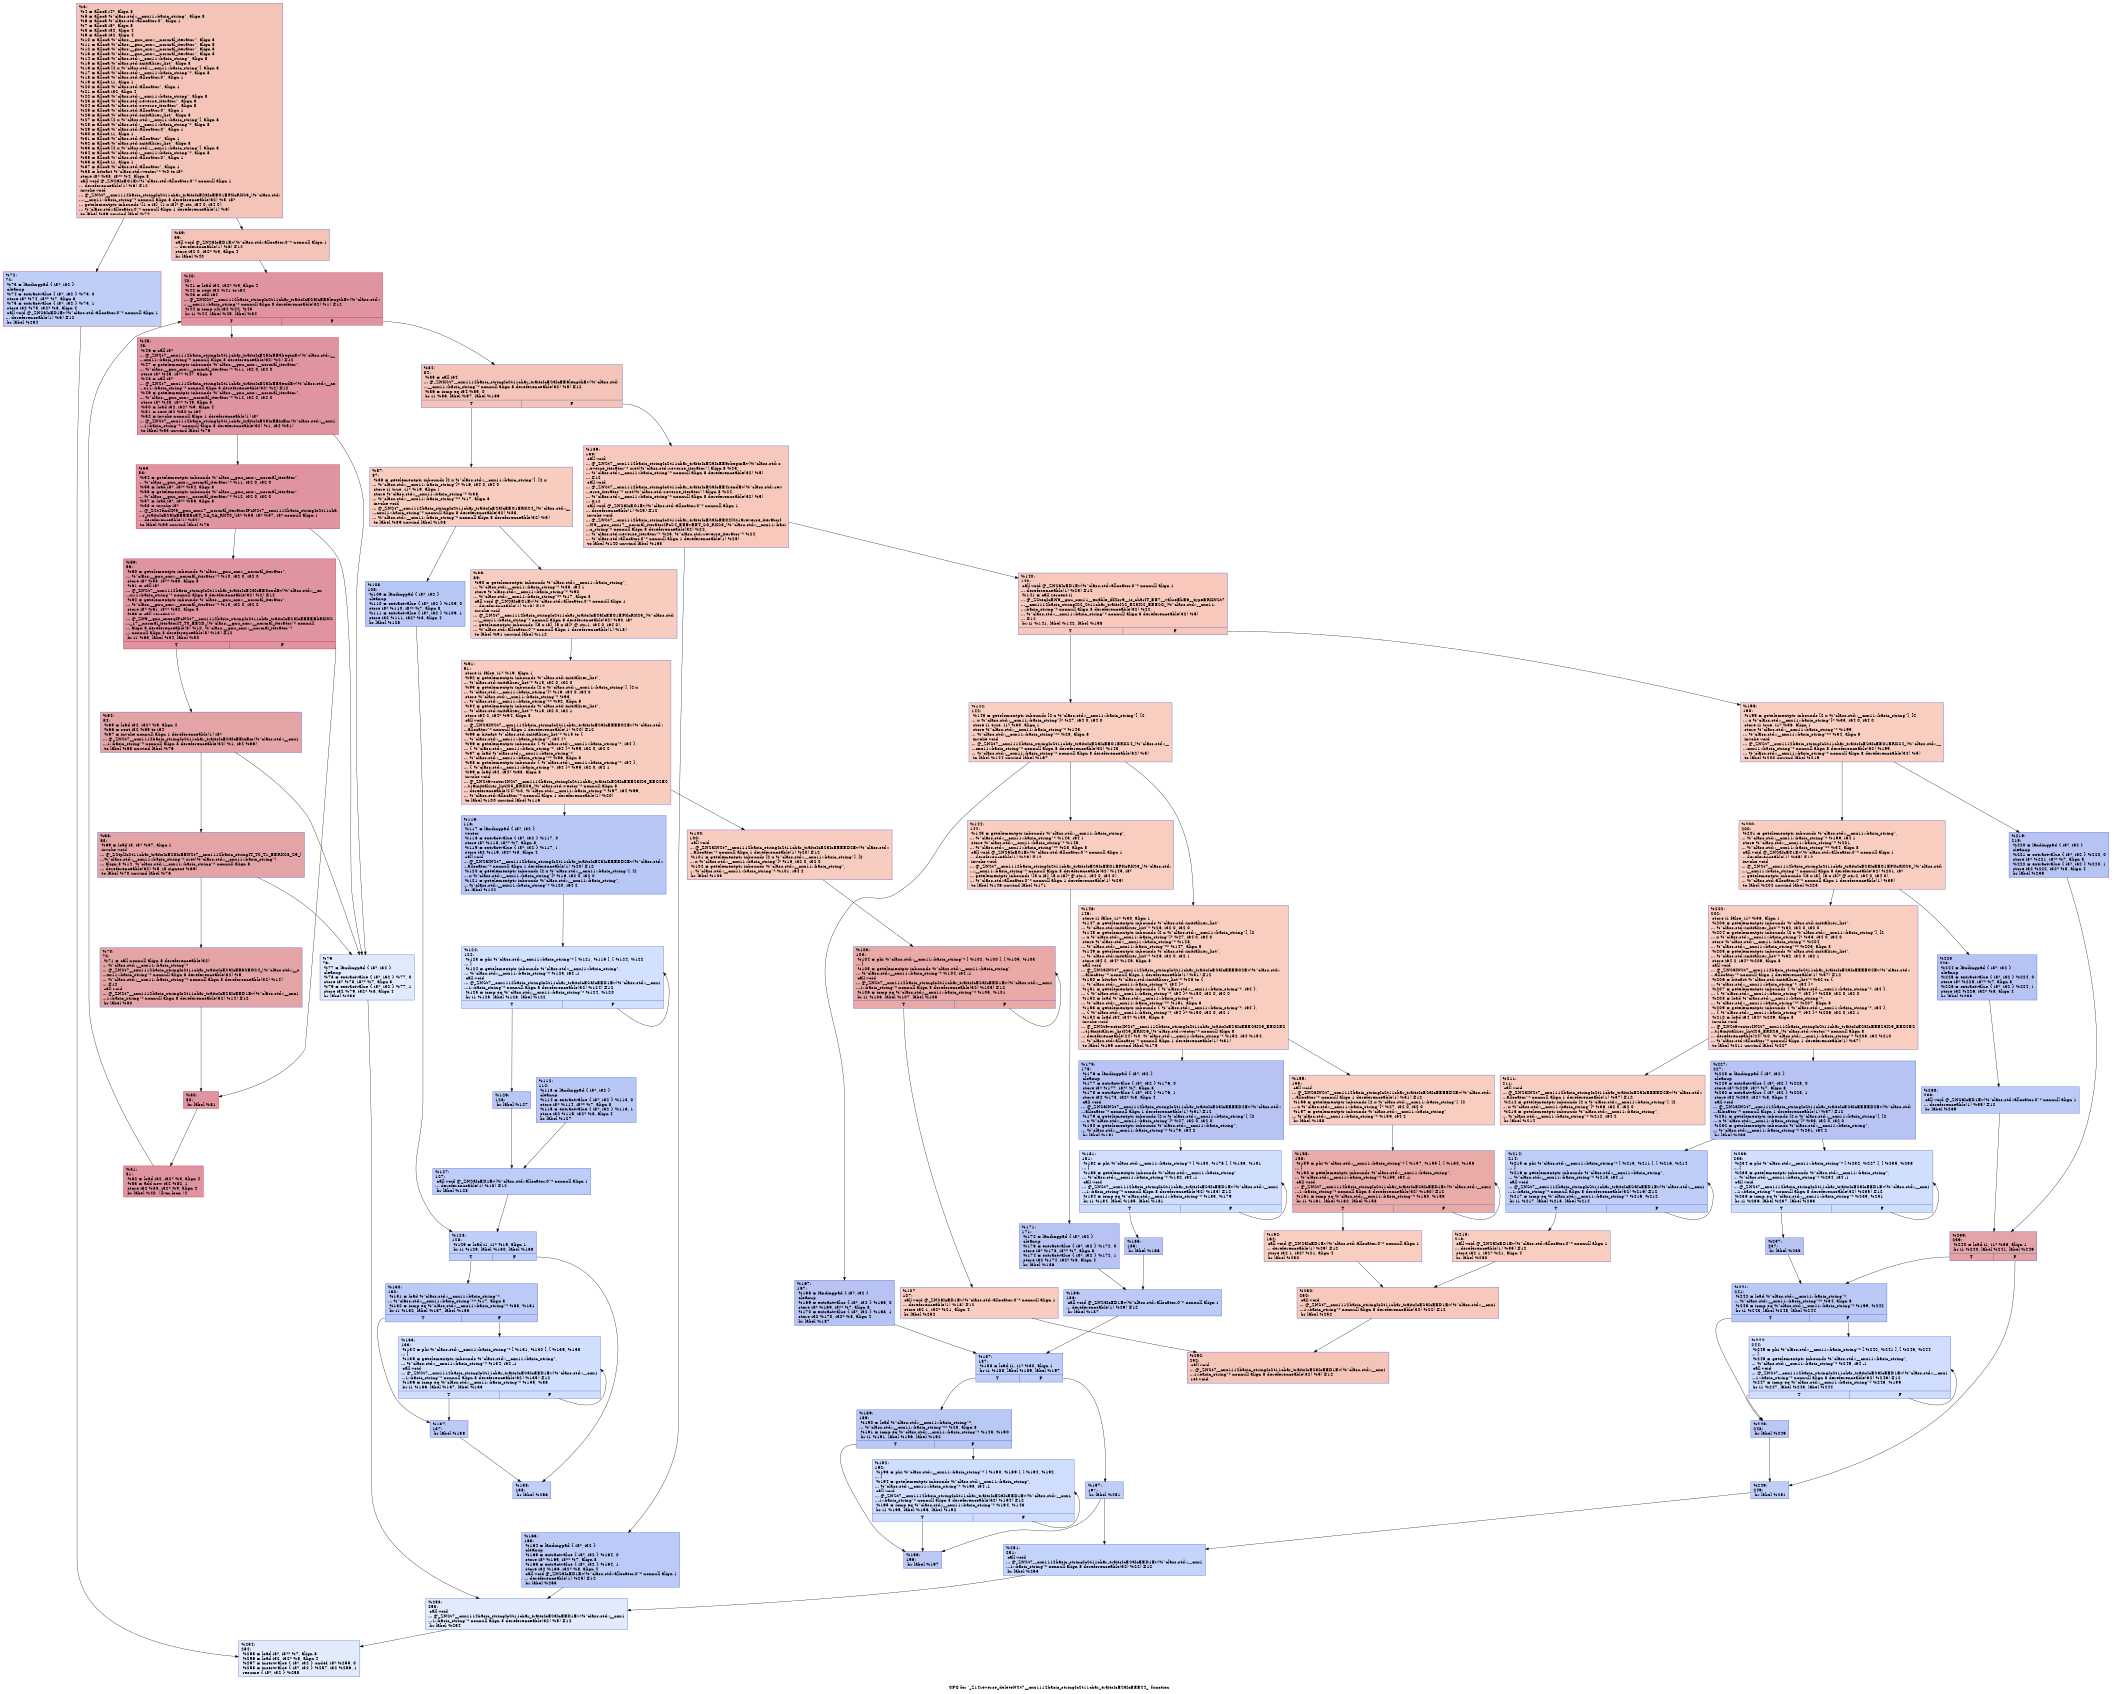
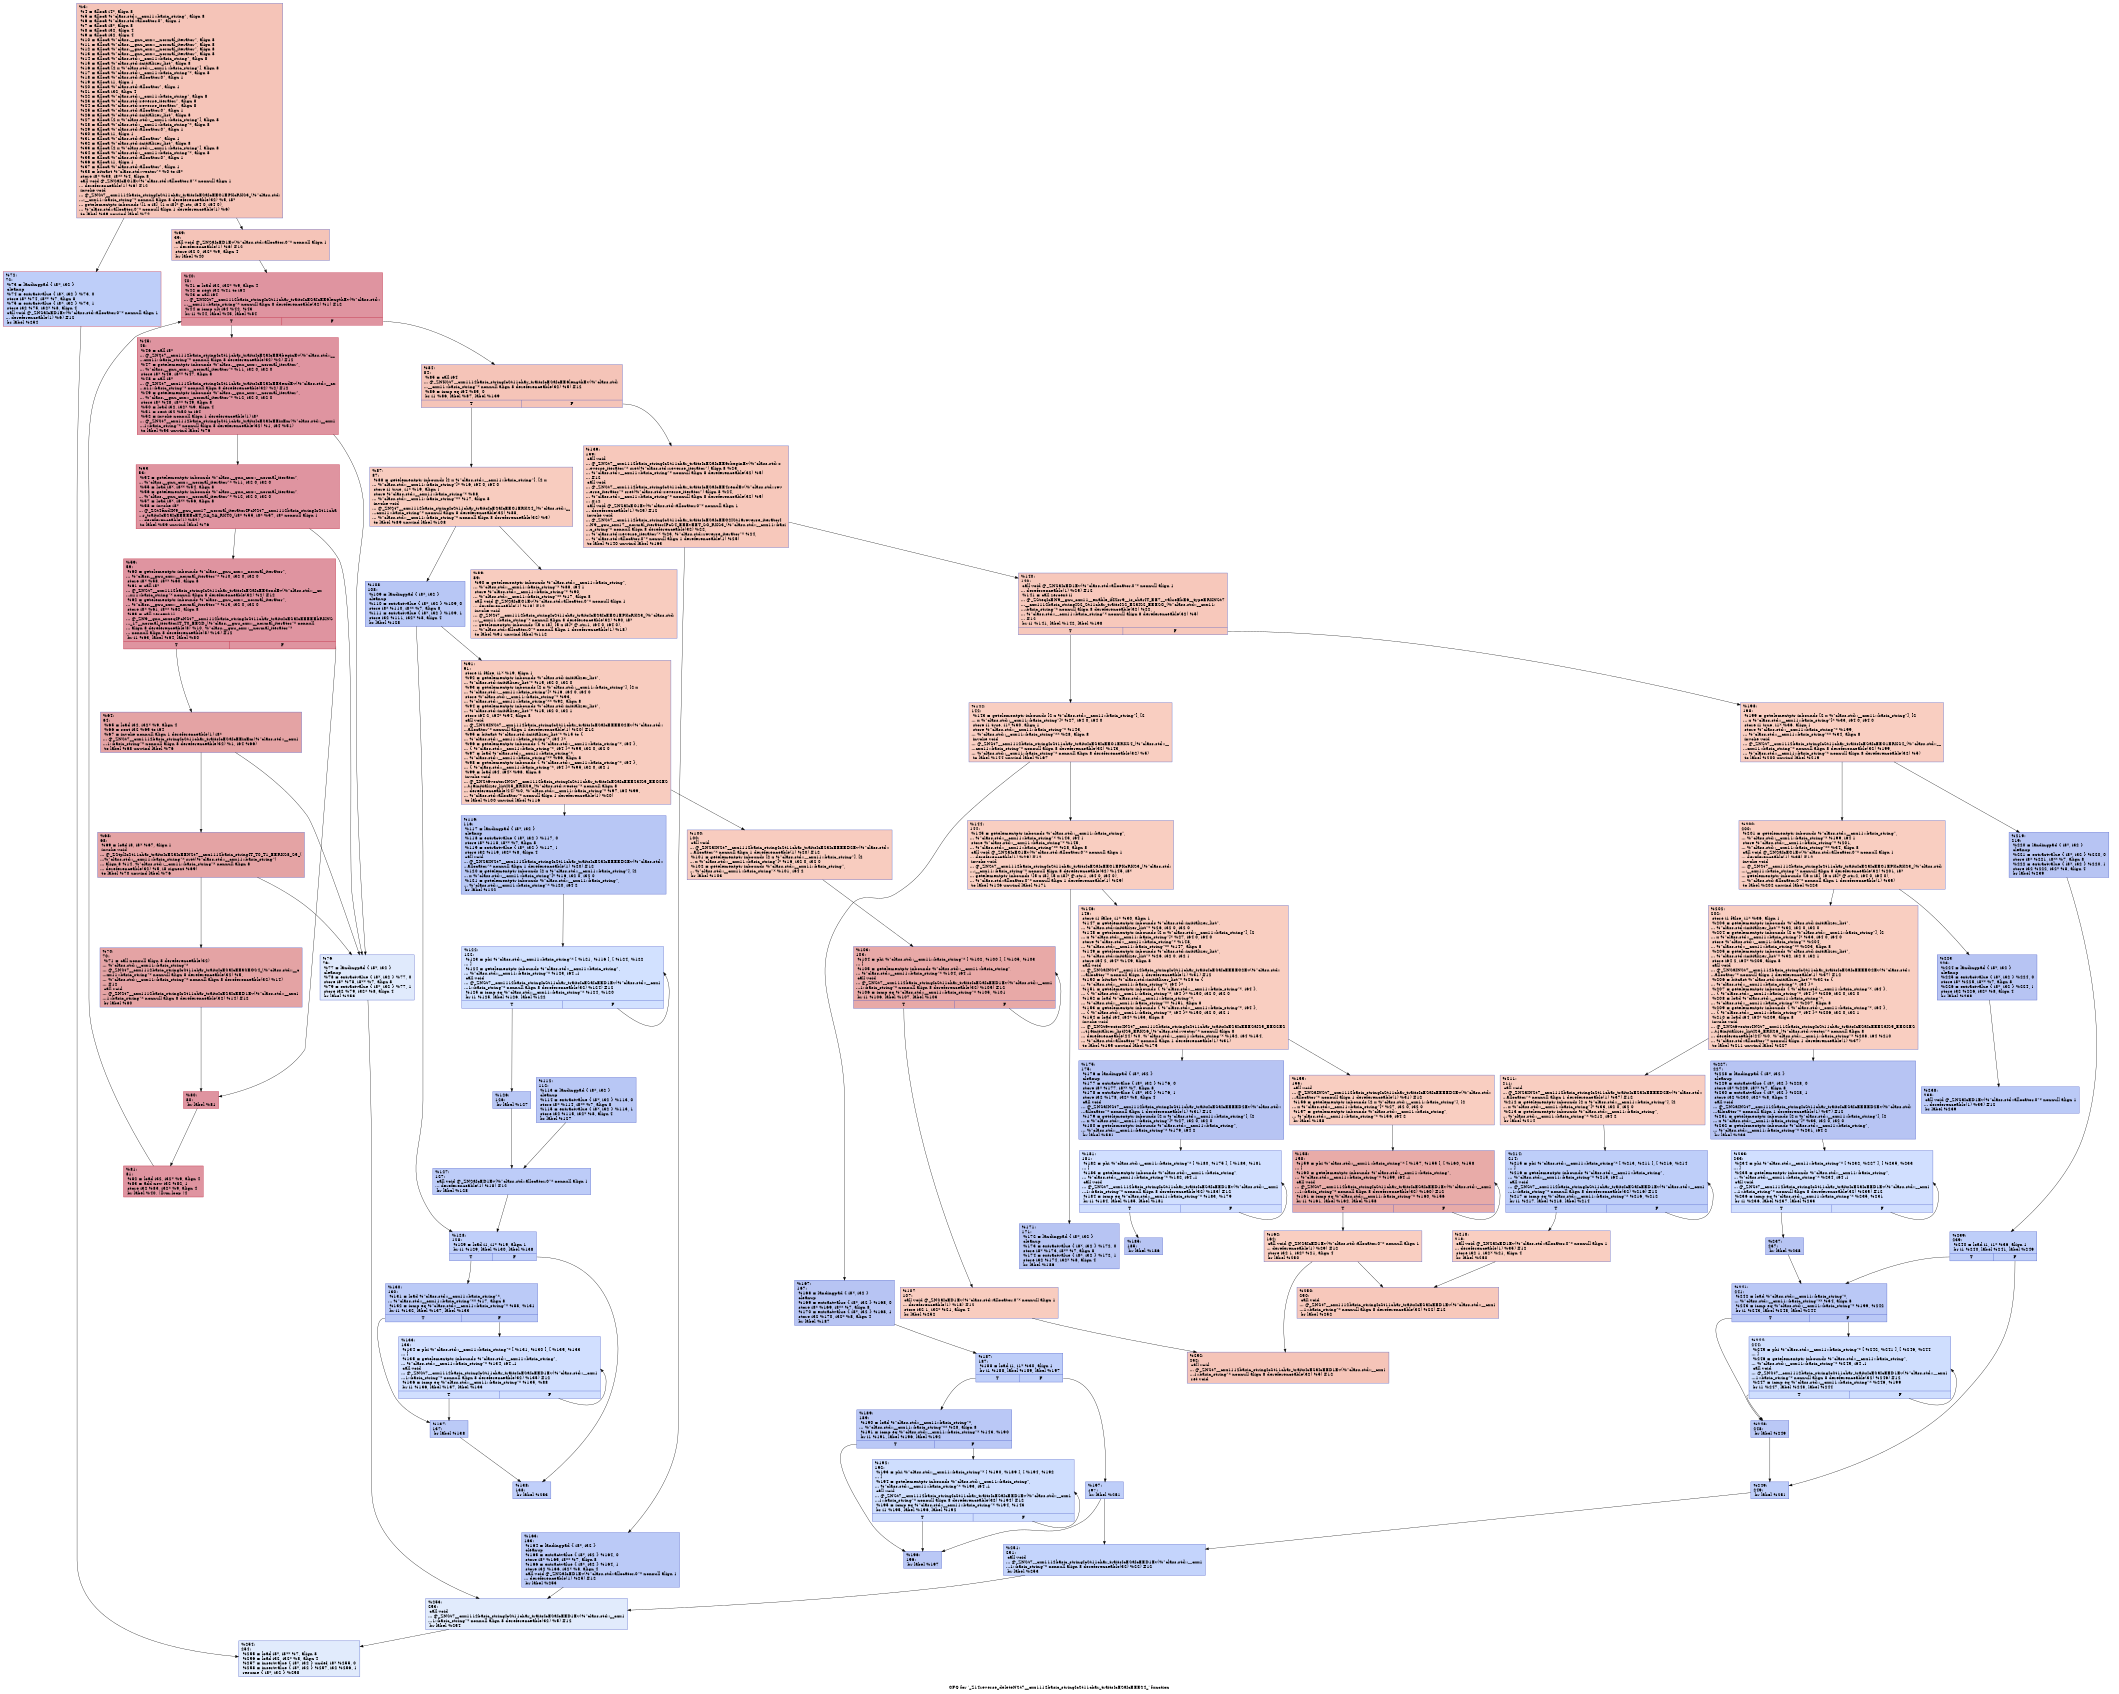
(571, 648) -> (460, 642)
(1180, 822) -> (1108, 896)
(471, 834) -> (473, 834)
(1098, 1135) -> (1098, 1135)
(1701, 1144) -> (1604, 1136)
(1997, 1171) -> none
(1993, 1246) -> (1993, 1246)
(1143, 1303) -> none
(1344, 1334) -> (1287, 1301)
